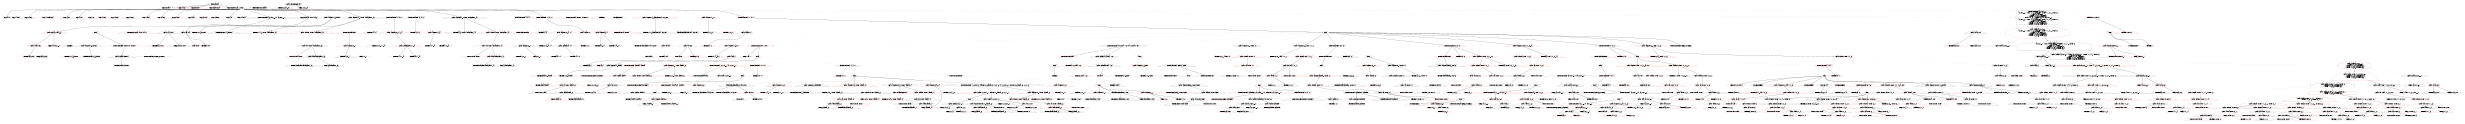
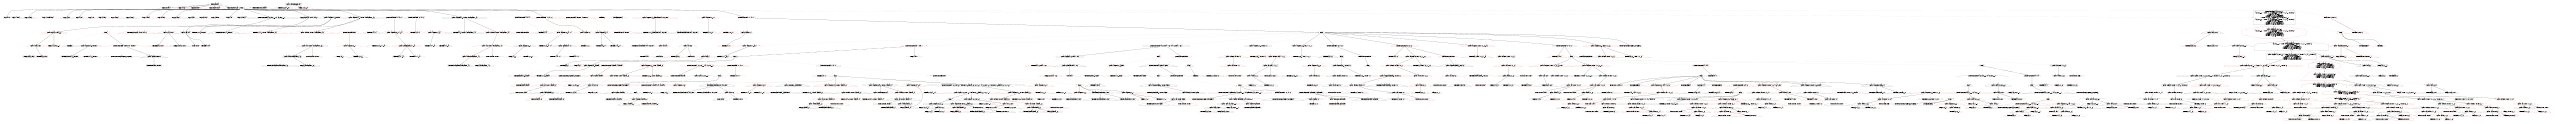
none -> (2239, 57)
